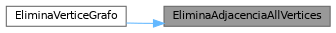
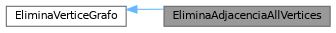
(140, 23) -> (151, 9)
